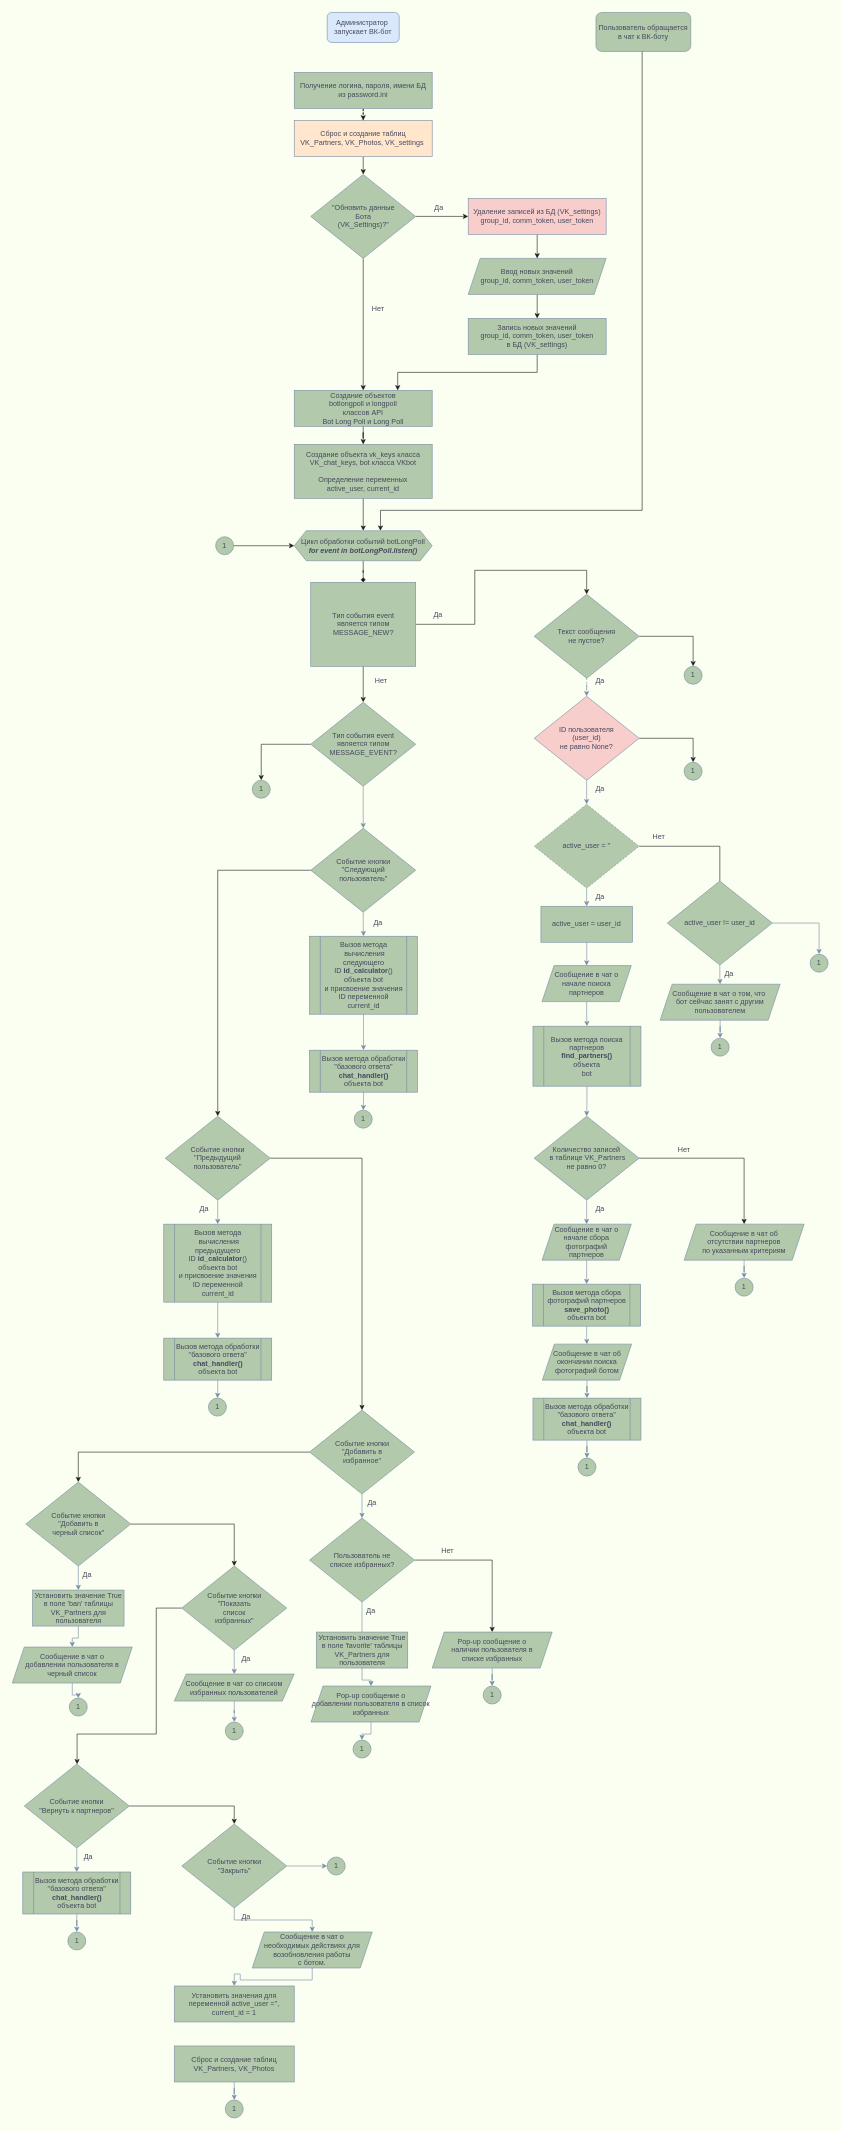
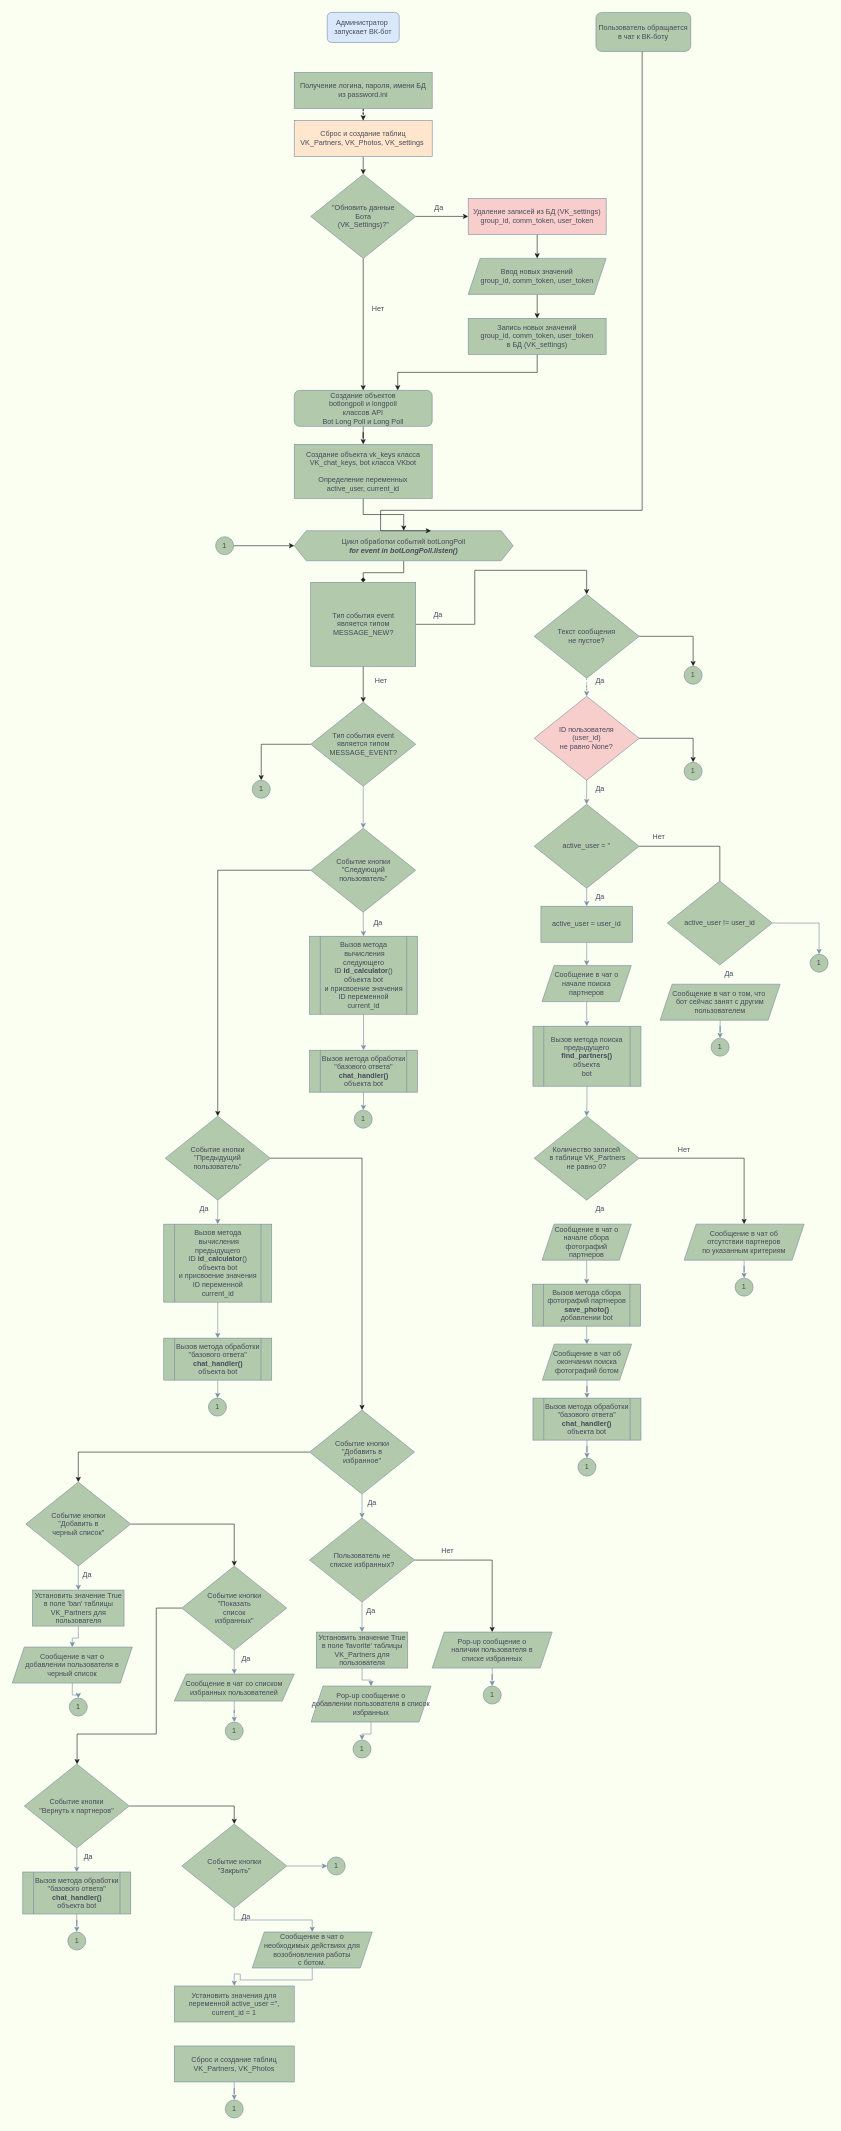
(363, 408) -> (363, 408)
(363, 546) -> (404, 546)
(587, 846) -> (587, 846)
(720, 978) -> none
(587, 1056) -> (587, 1056)
(587, 1210) -> none
(587, 1305) -> (587, 1305)
(362, 1628) -> (362, 1626)
